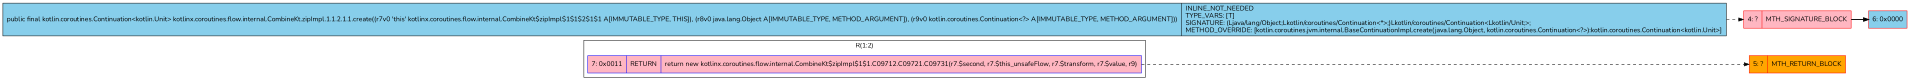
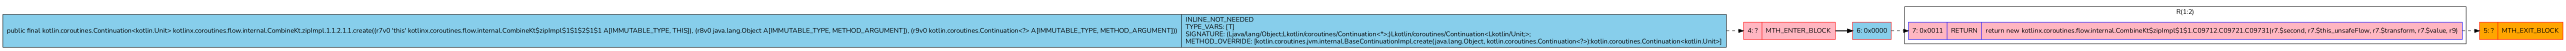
(1807, 19) -> (1799, 31)
none -> (1897, 31)
(1807, 64) -> (2530, 31)
